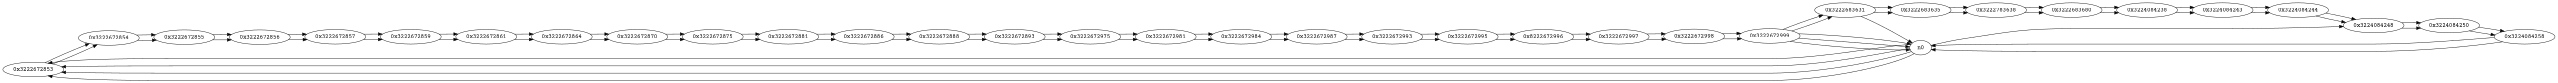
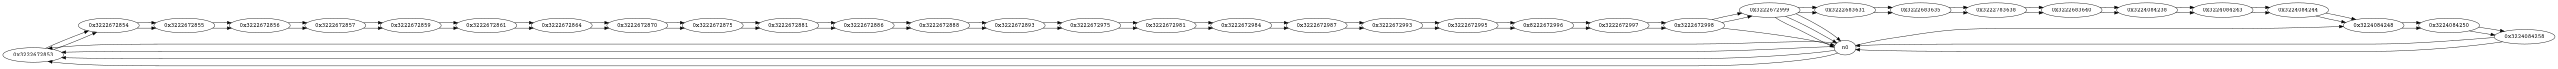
(2072, 10) -> (2072, 10)
(1885, 28) -> (1777, 35)
